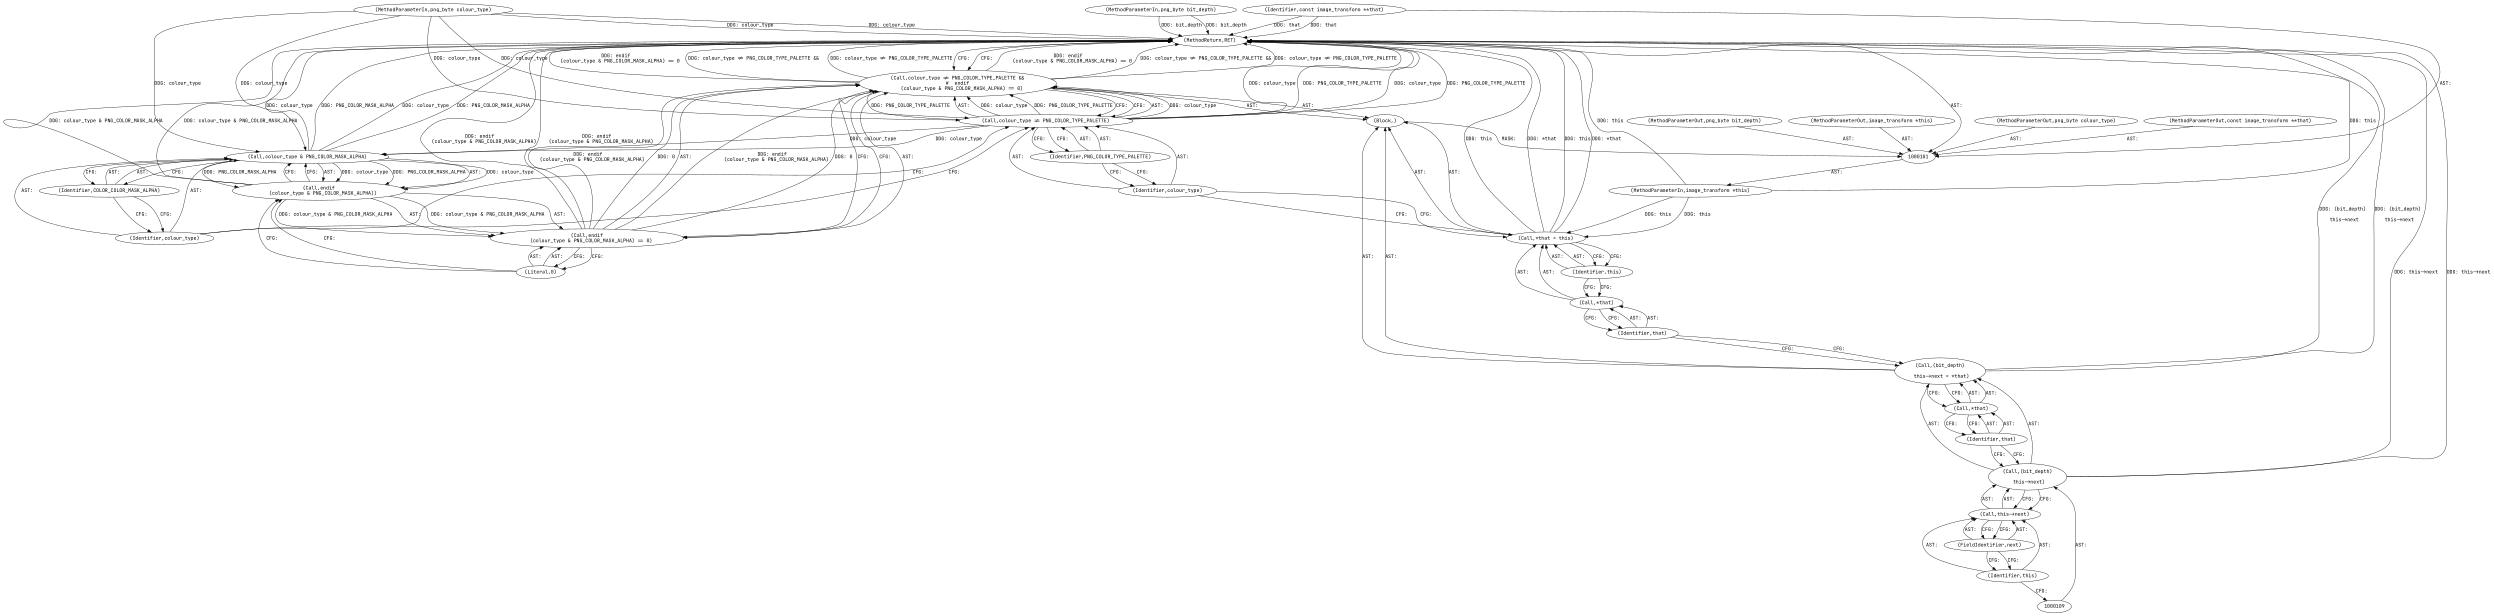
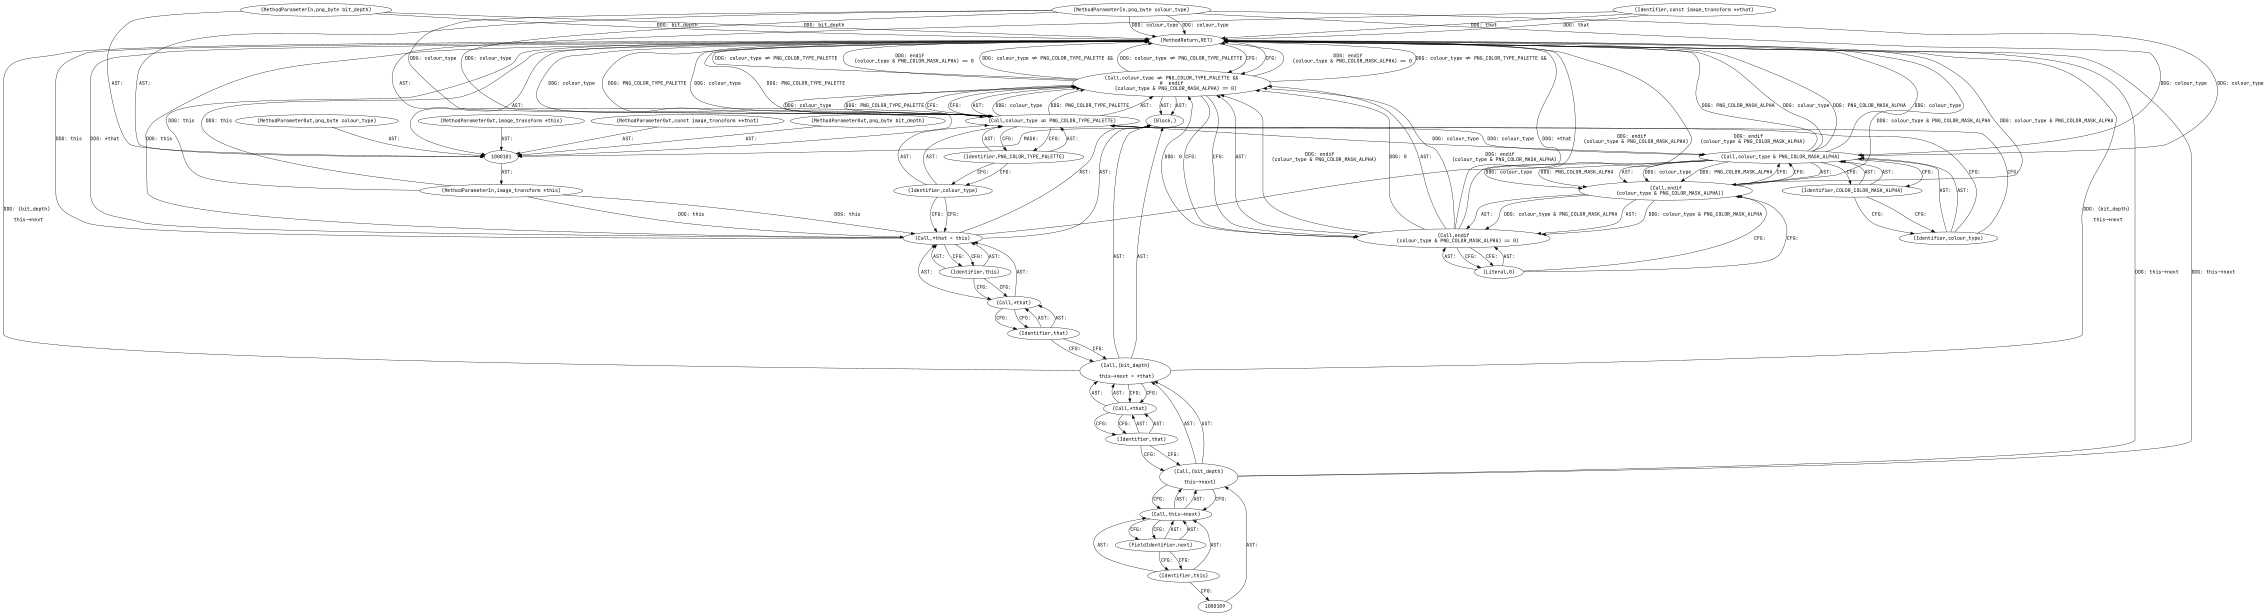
none -> (382, 34)
none -> (137, 146)
